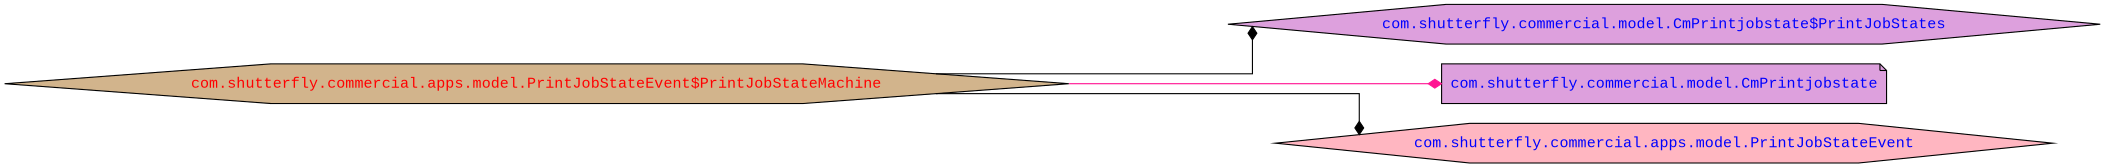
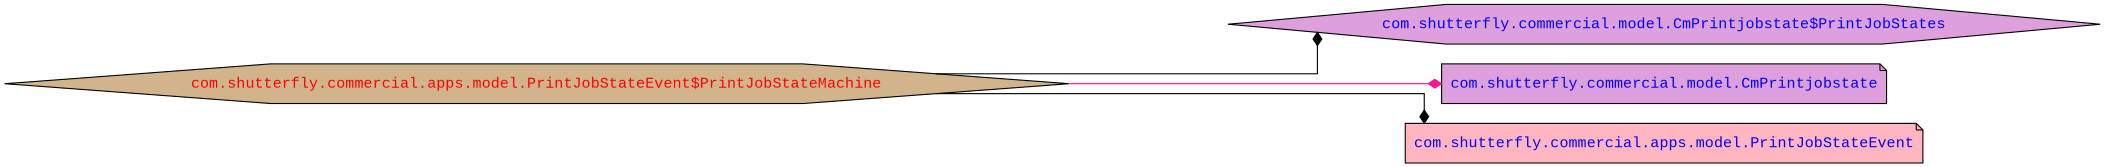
(1664, 143) -> (1664, 143)
